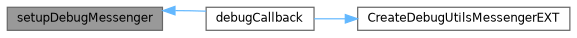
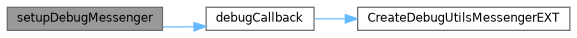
(191, 11) -> (178, 27)
